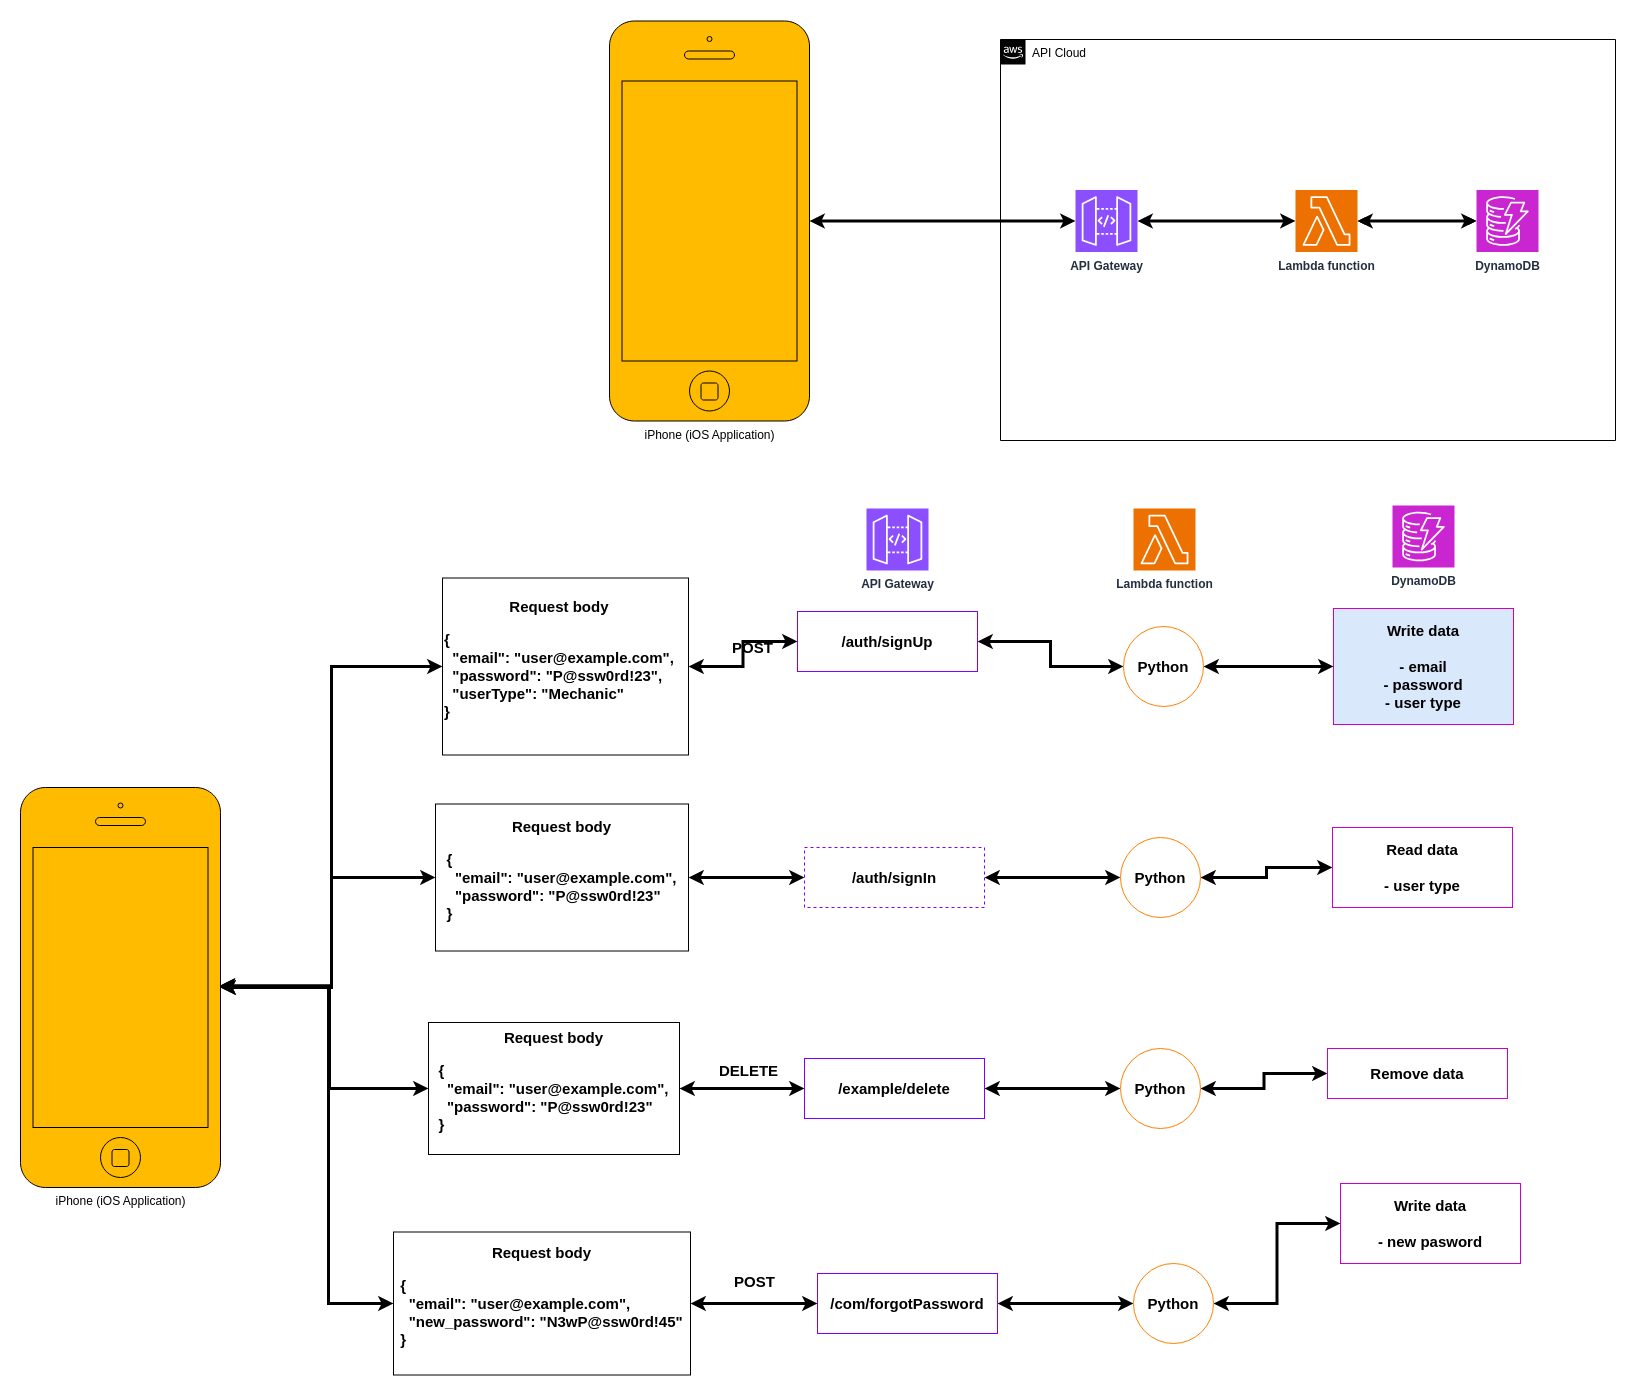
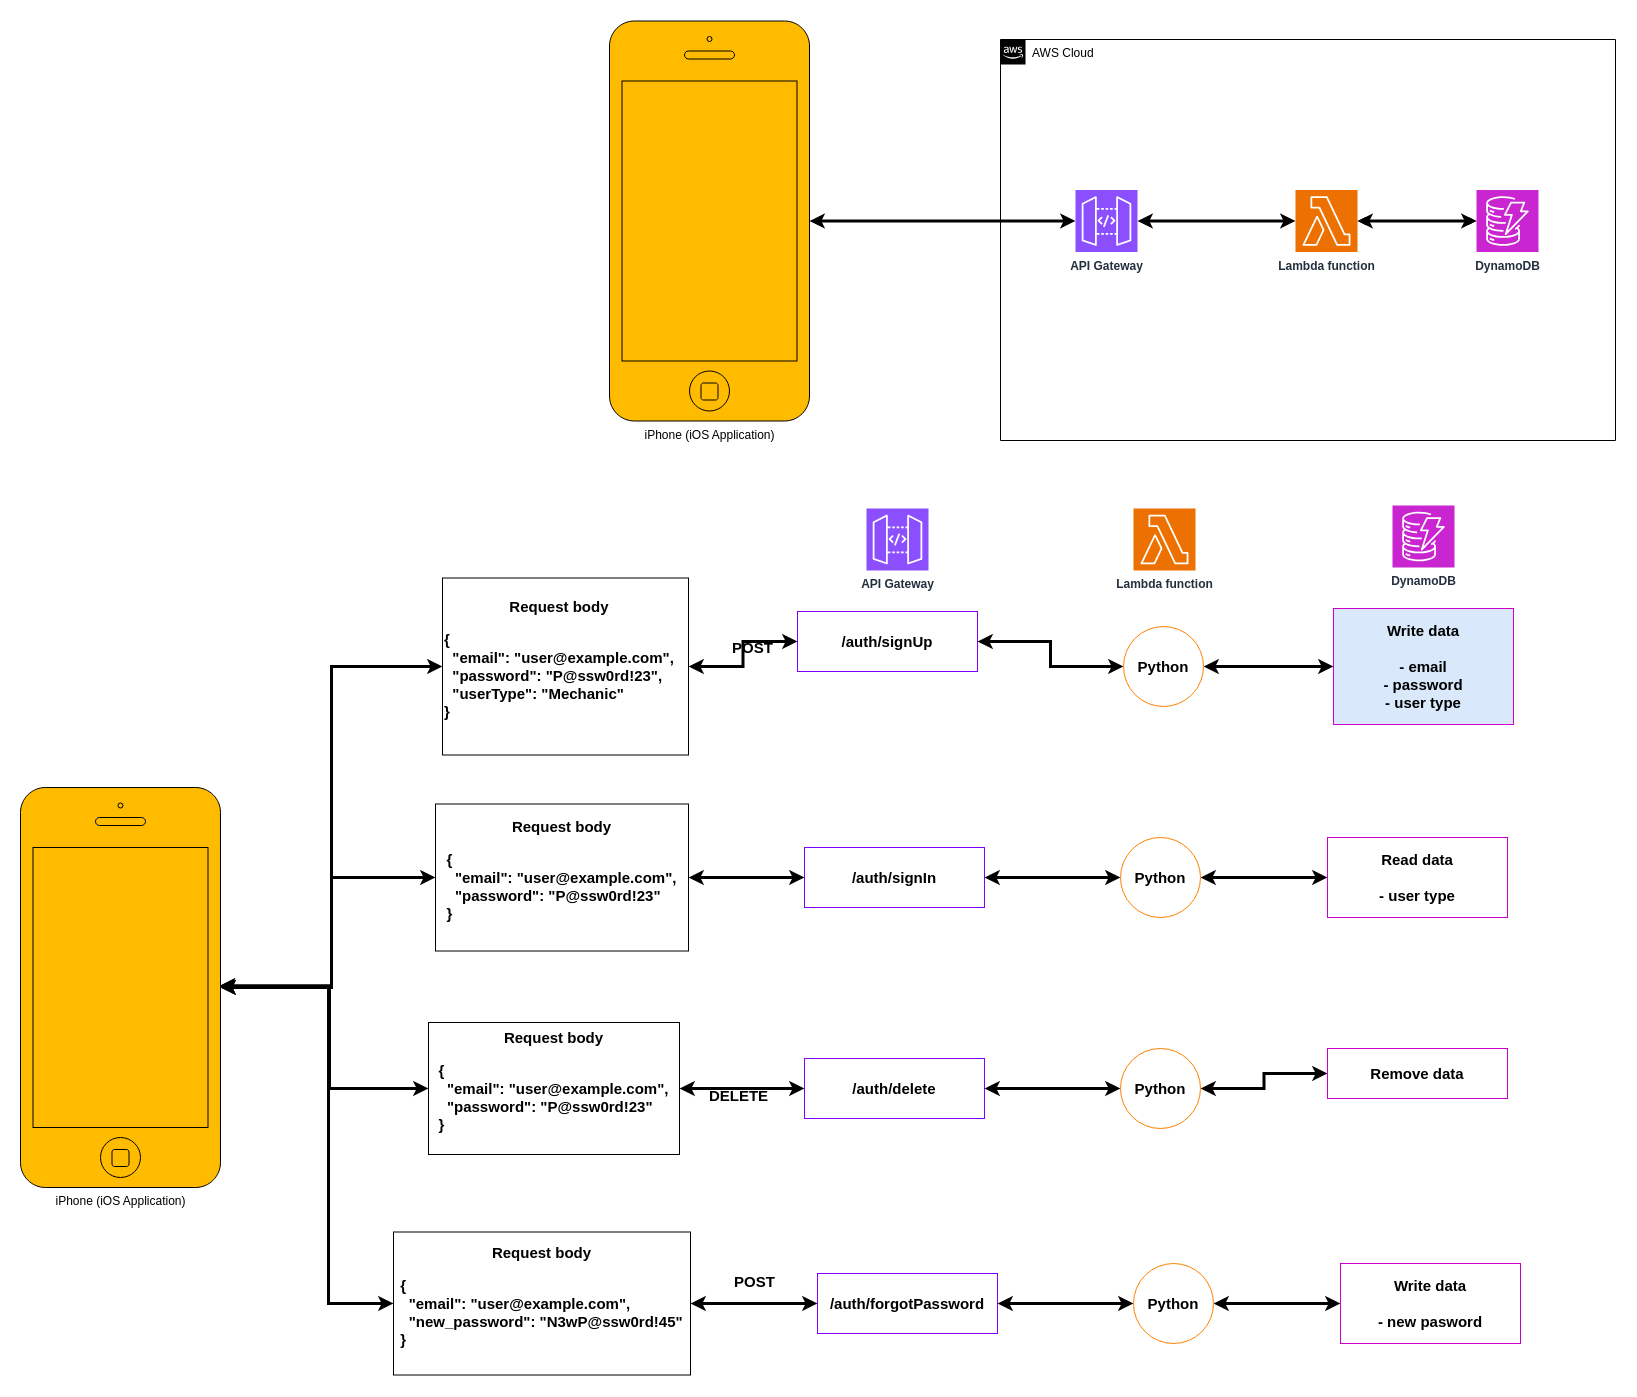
(1060, 54) -> (1060, 54)
(1423, 868) -> (1418, 878)
(895, 878) -> (895, 878)
(748, 1071) -> (738, 1096)
(895, 1089) -> (895, 1089)
(1431, 1224) -> (1431, 1304)
(908, 1304) -> (908, 1304)
